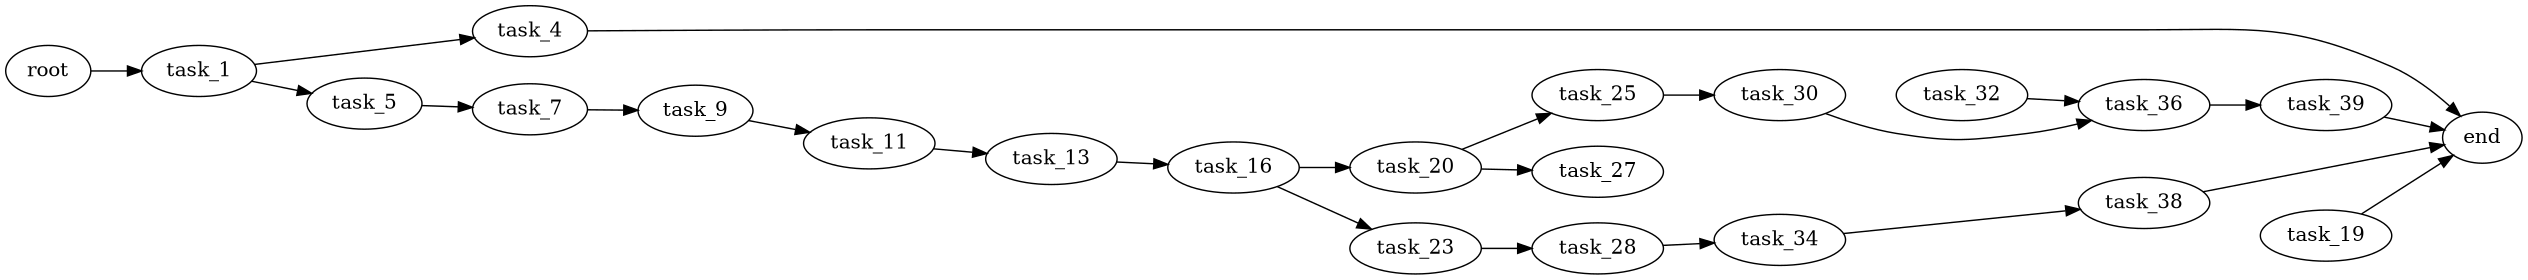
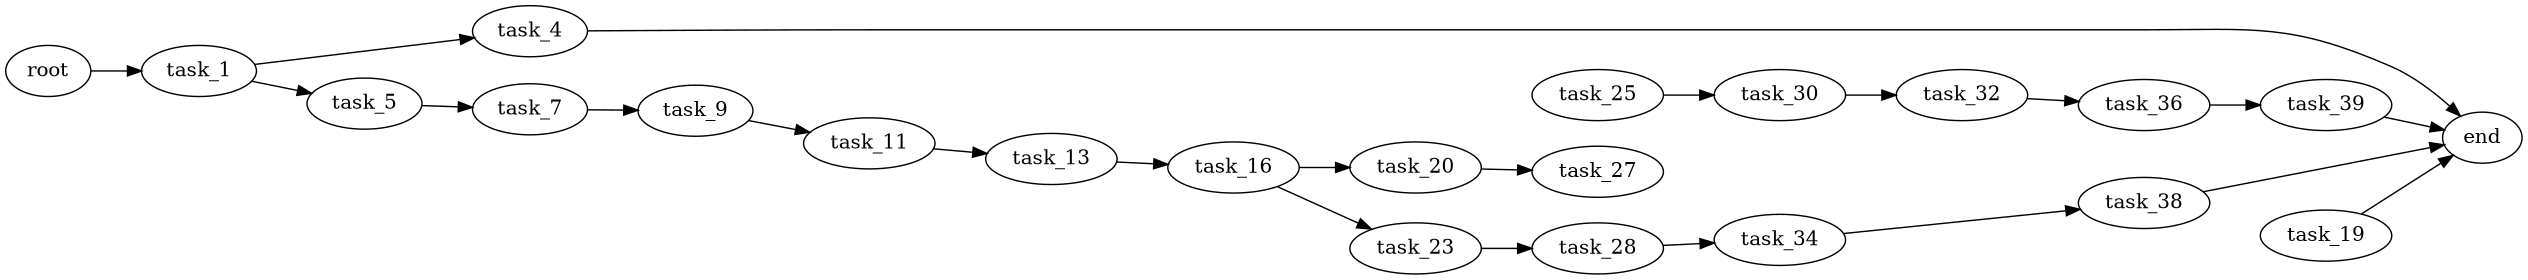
(1500, 134) -> none
(1951, 139) -> (1864, 95)
